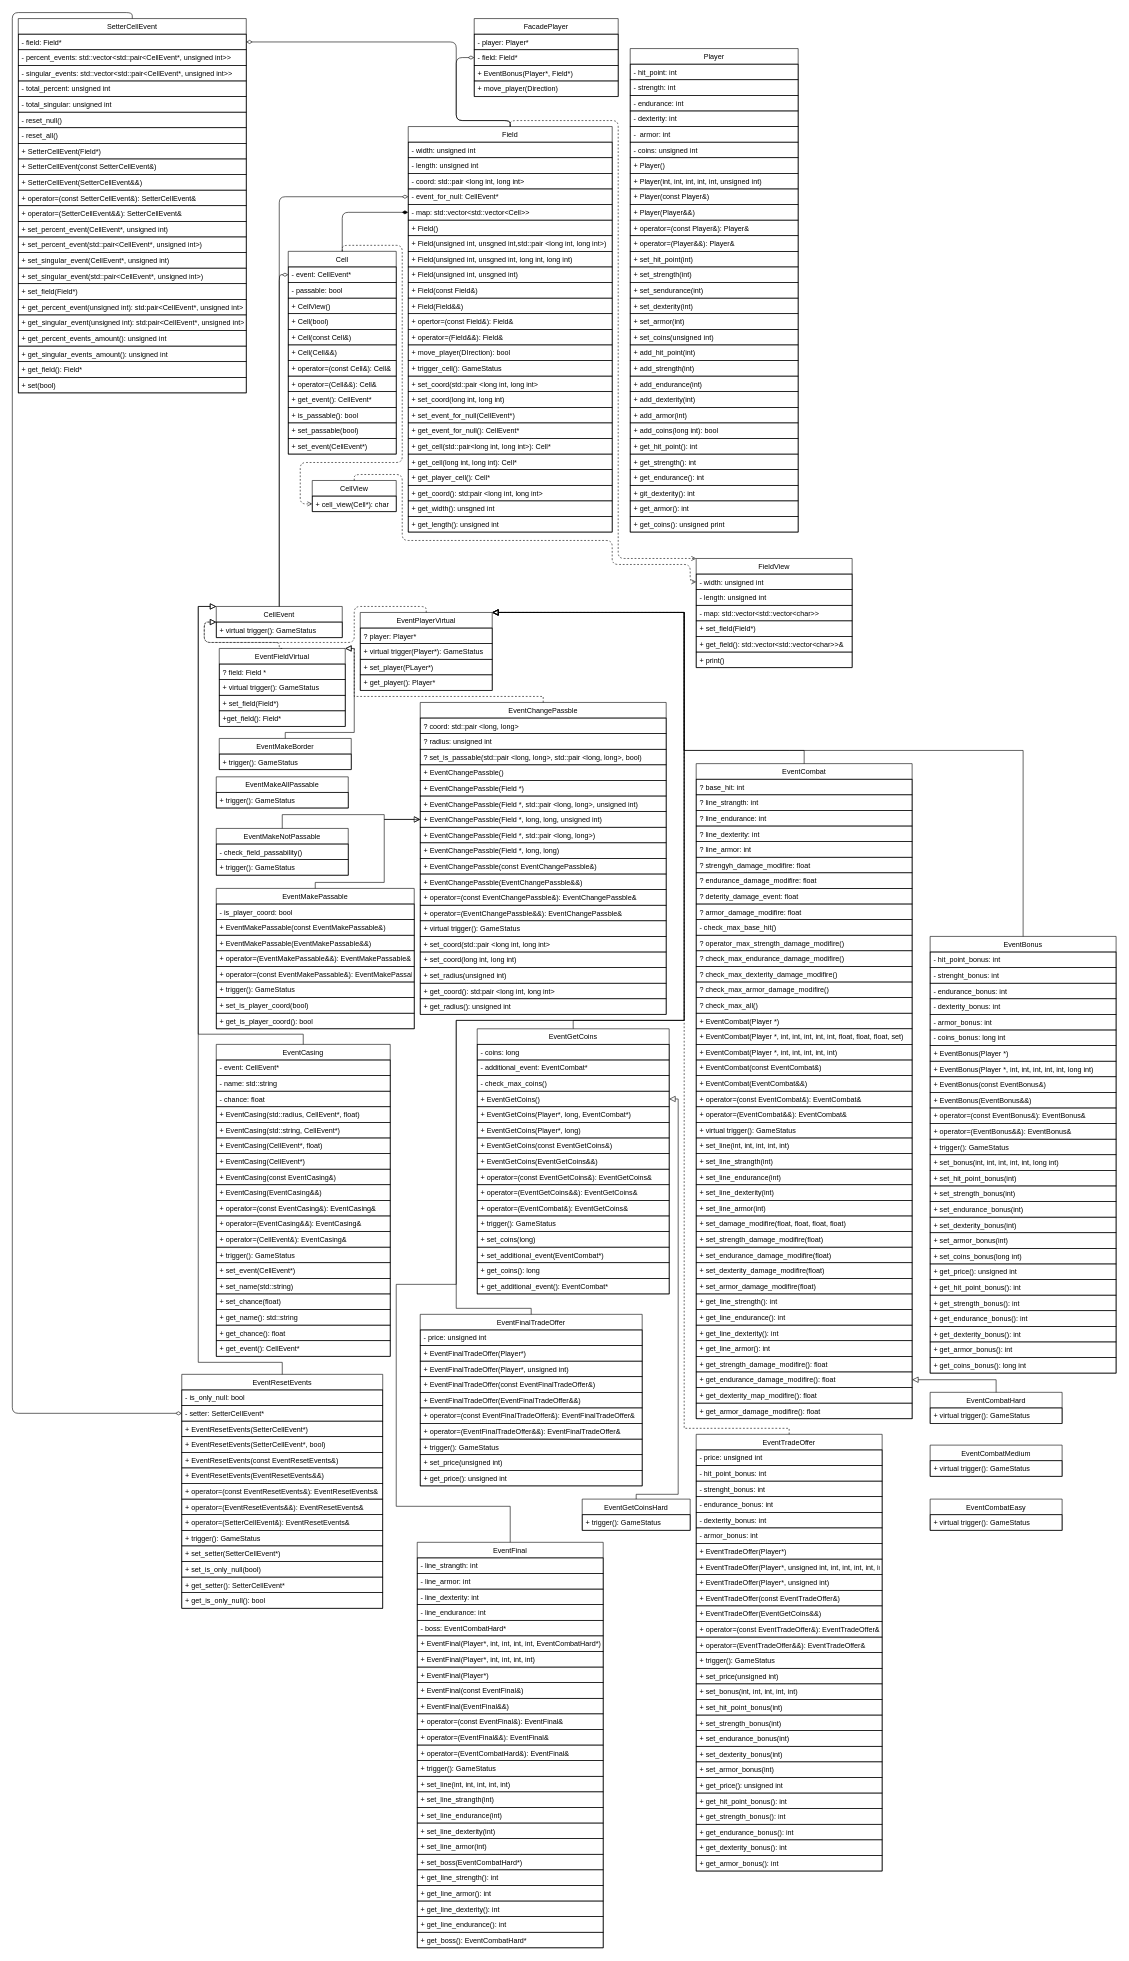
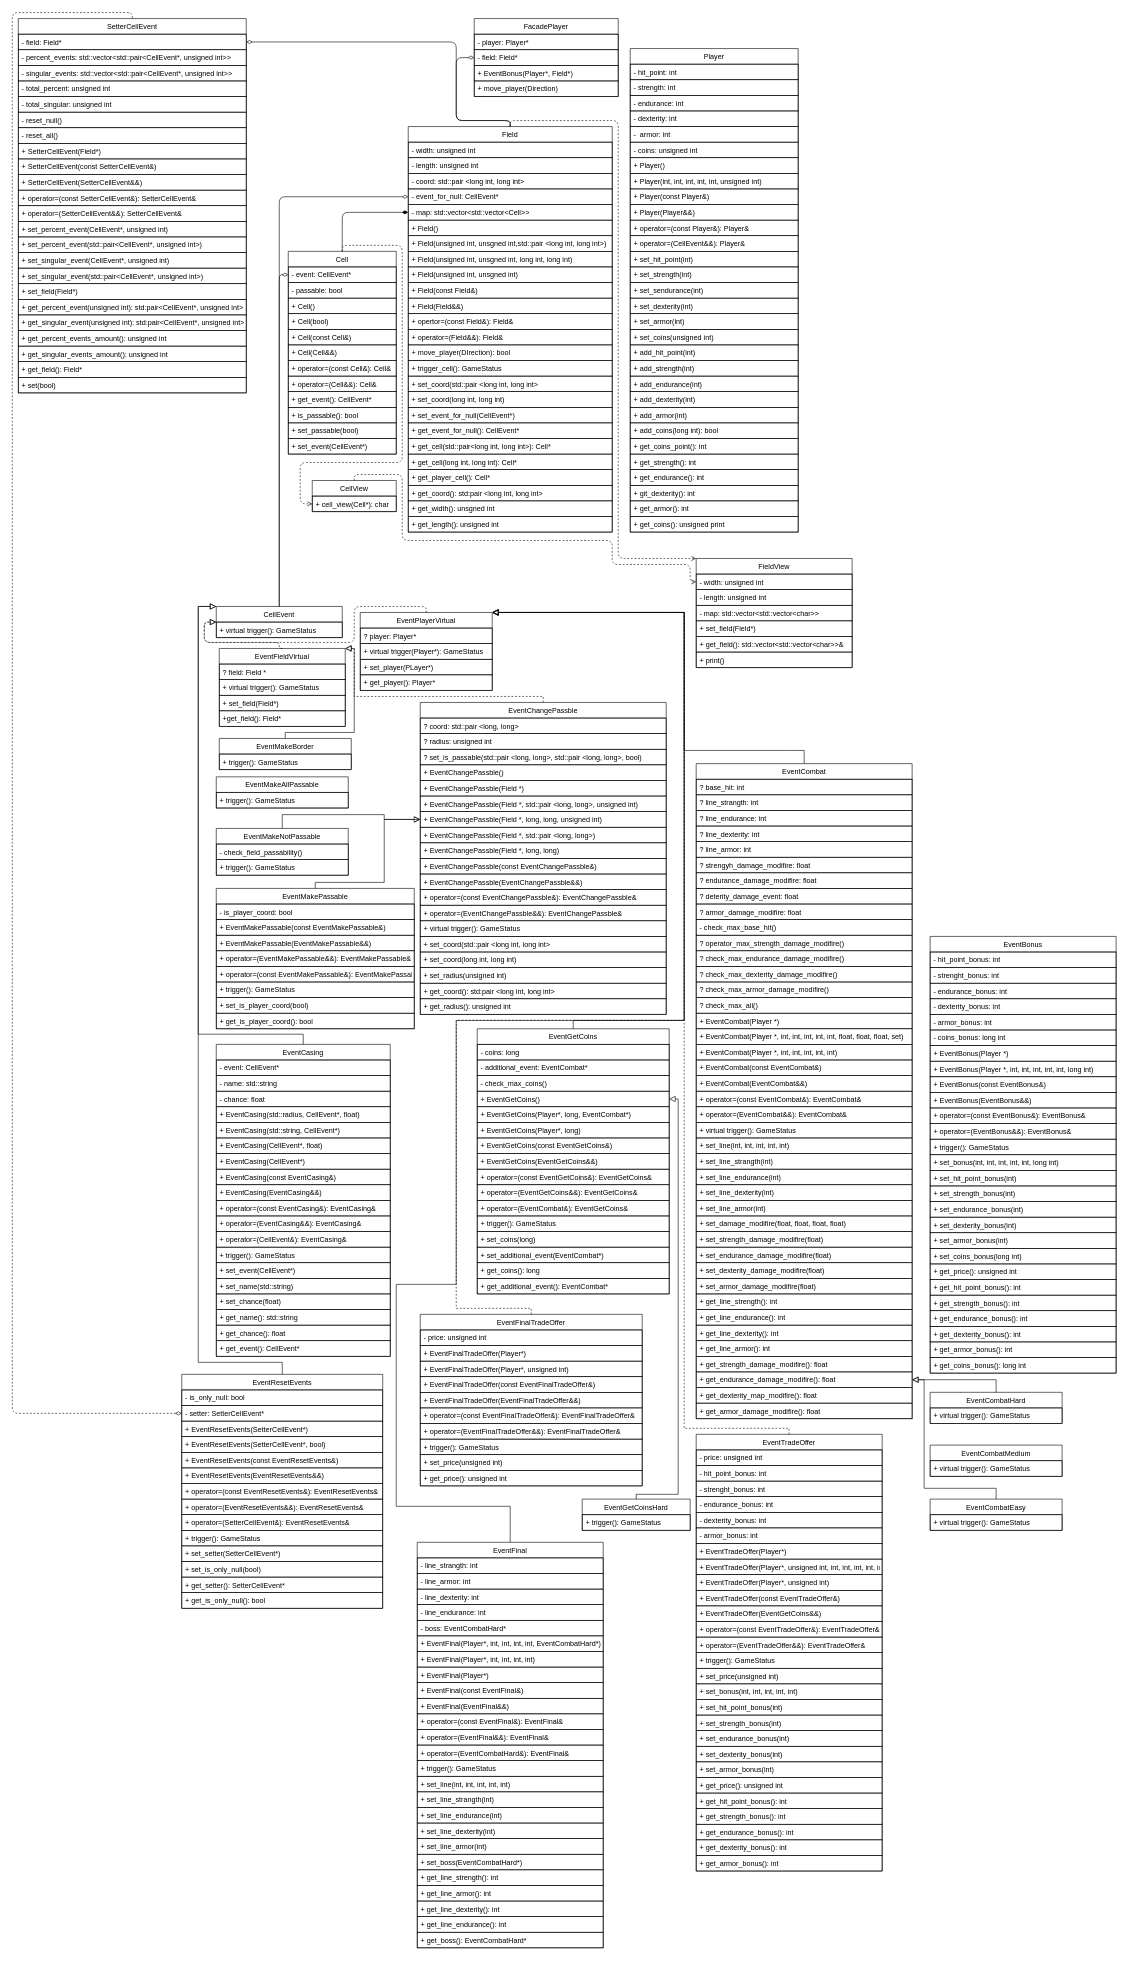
(689, 244) -> (695, 244)
(312, 306) -> (305, 306)
(672, 446) -> (676, 446)
(12, 731) -> (12, 731)
(1007, 750) -> none
(485, 1308) -> (485, 1308)
none -> (924, 1475)
